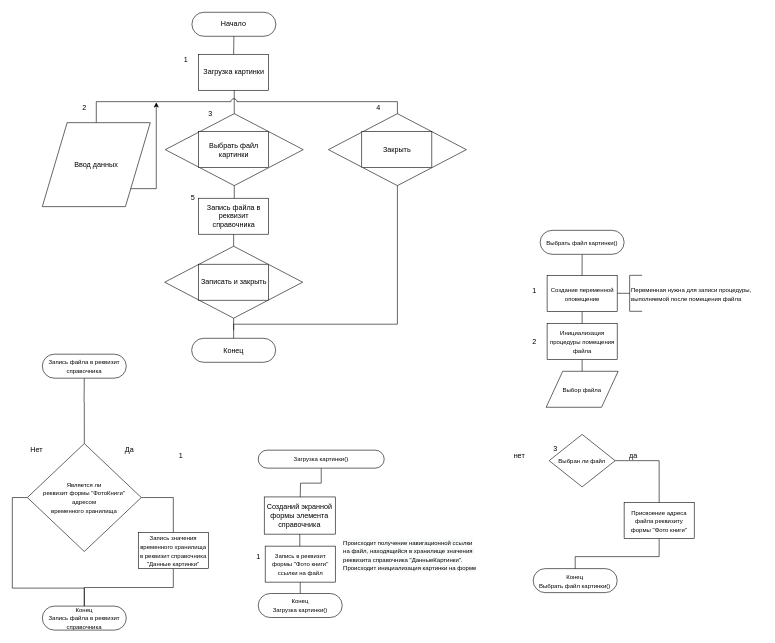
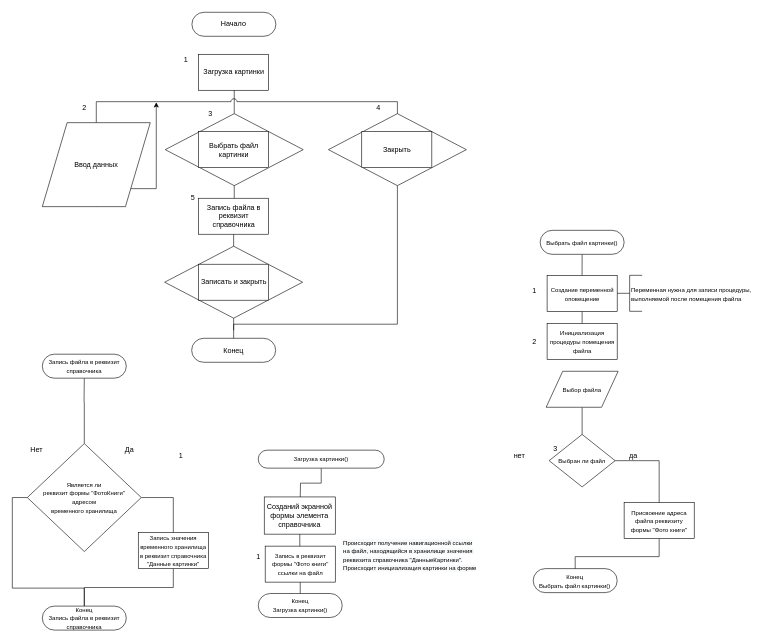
(234, 45) -> none
(582, 365) -> none
none -> (582, 420)
